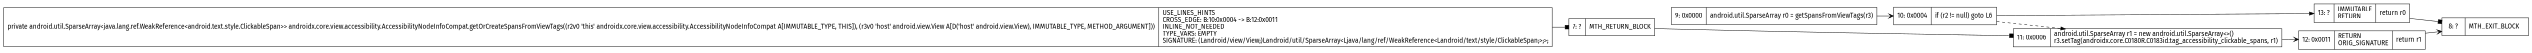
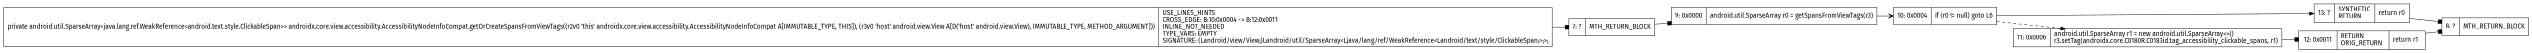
(2355, 10) -> (2354, 10)
(1964, 16) -> (1964, 16)
(2494, 26) -> (2494, 26)
(1832, 33) -> (1661, 24)
(2431, 33) -> (2431, 33)
(2288, 39) -> (2288, 39)
(2363, 43) -> (2362, 43)
